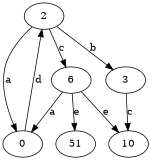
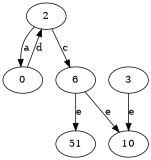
(82, 46) -> none
(49, 109) -> none
(130, 112) -> (132, 112)
